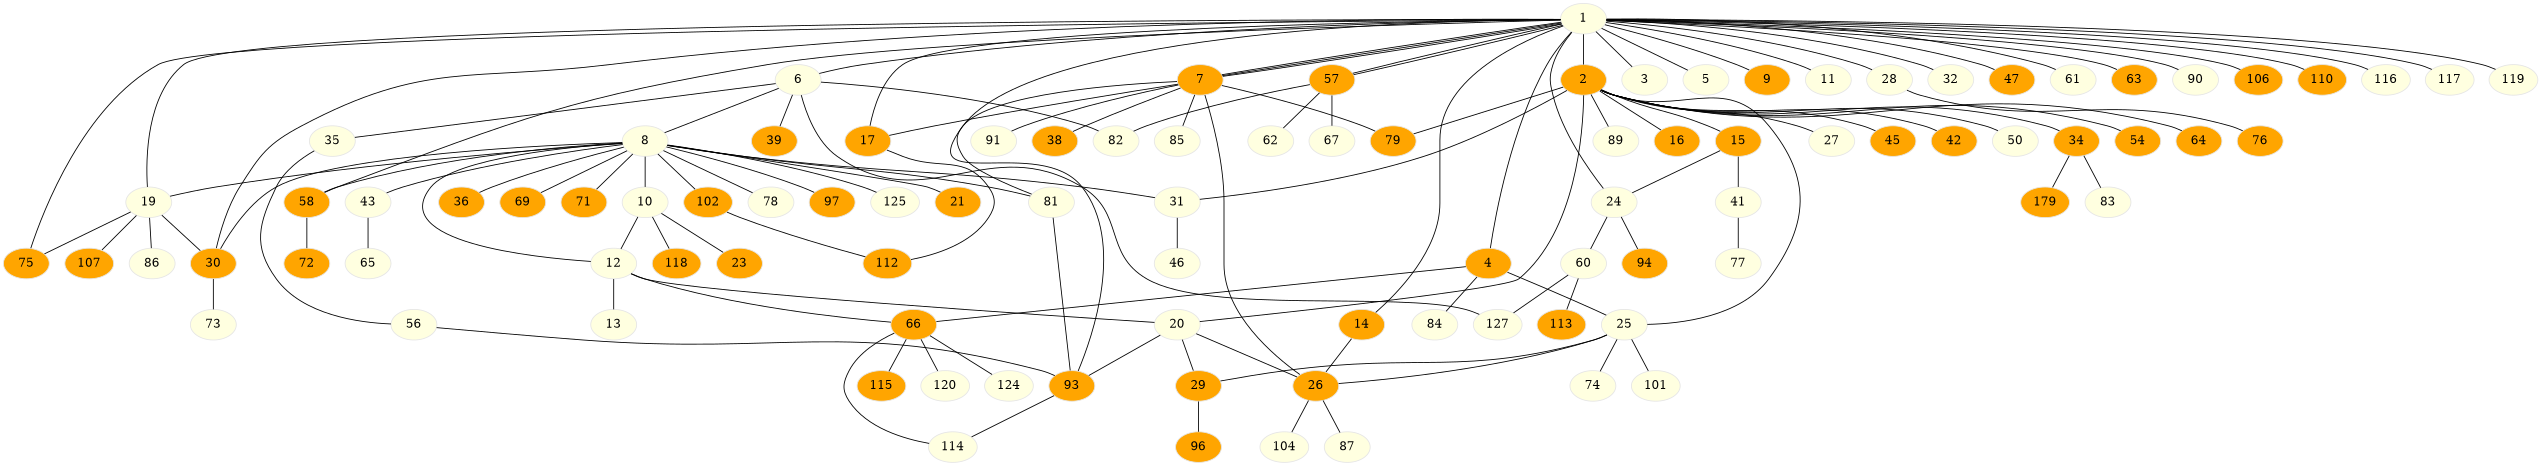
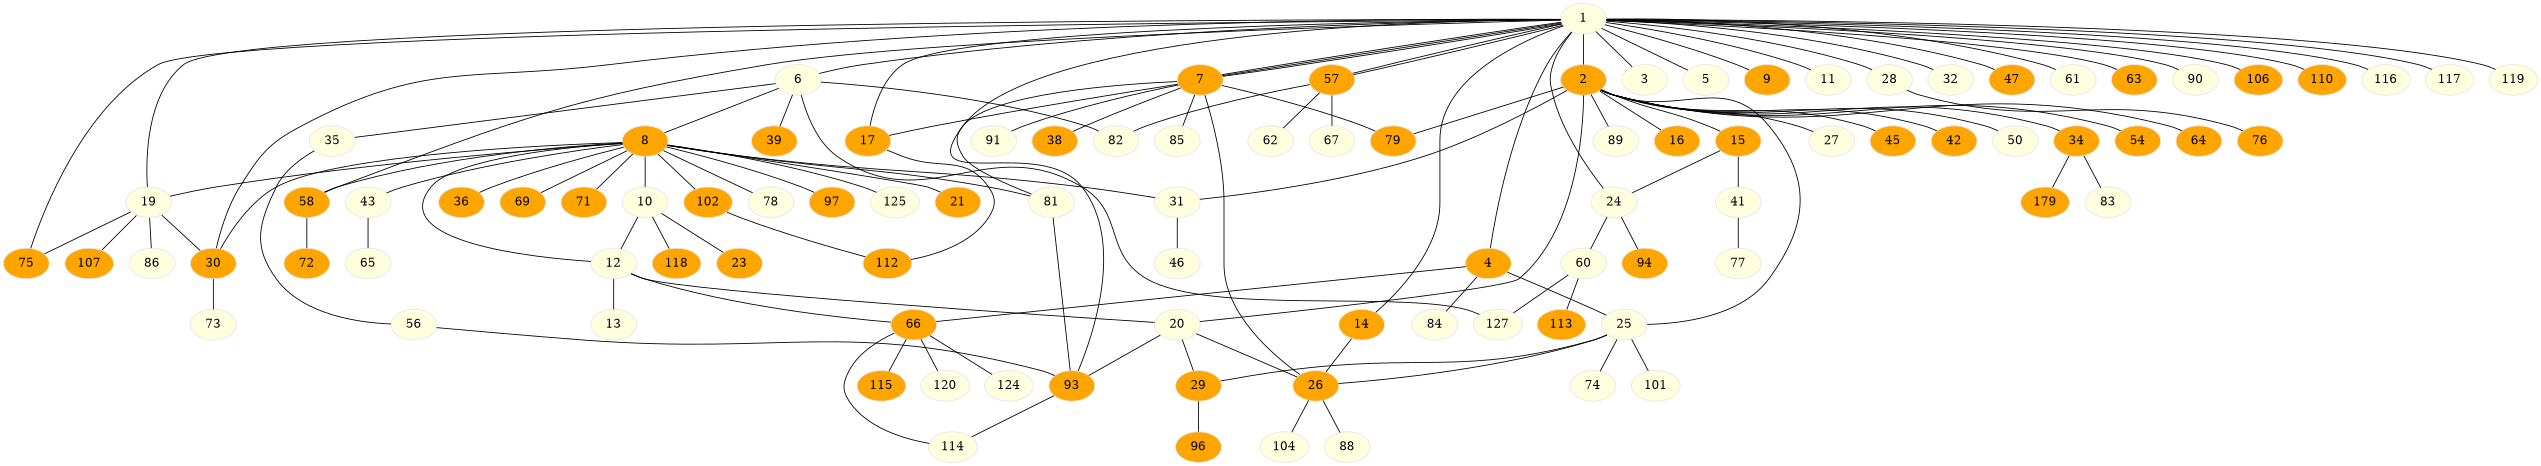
(645, 141) -> (645, 141)
(1347, 447) -> (1347, 447)
